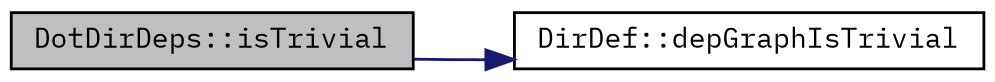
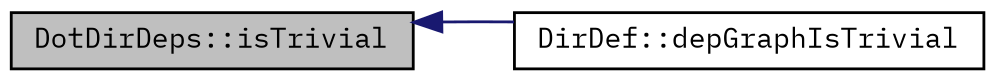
(450, 60) -> (478, 22)
